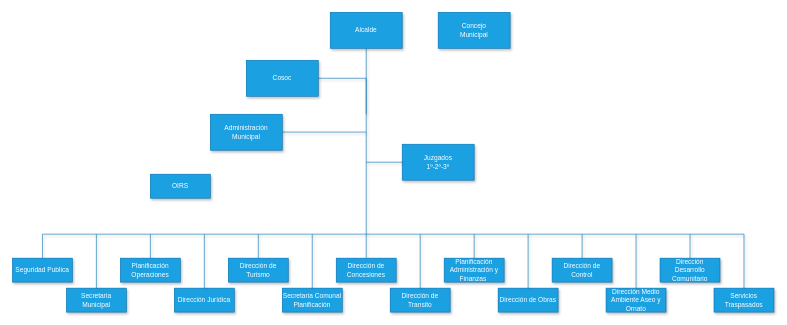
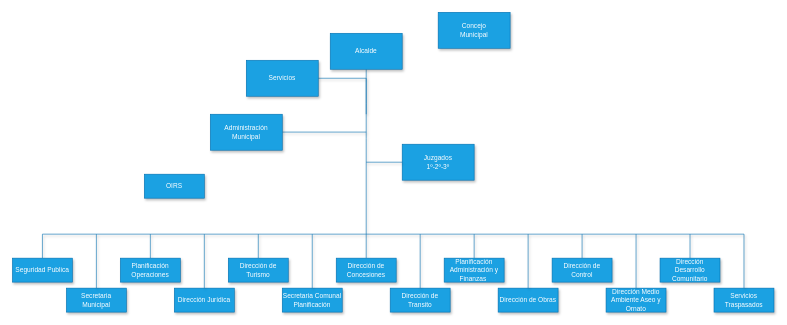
(366, 30) -> (366, 51)
(282, 78) -> (282, 78)
(180, 186) -> (174, 186)
